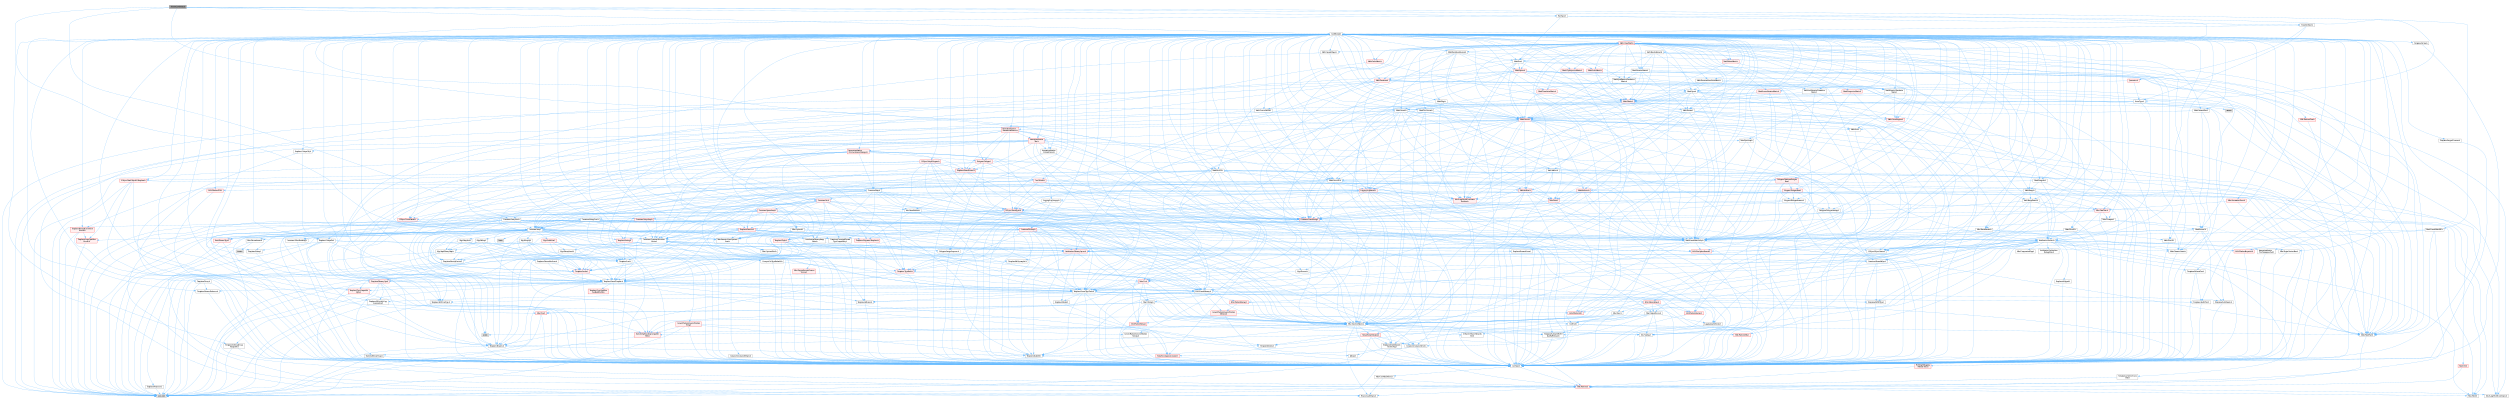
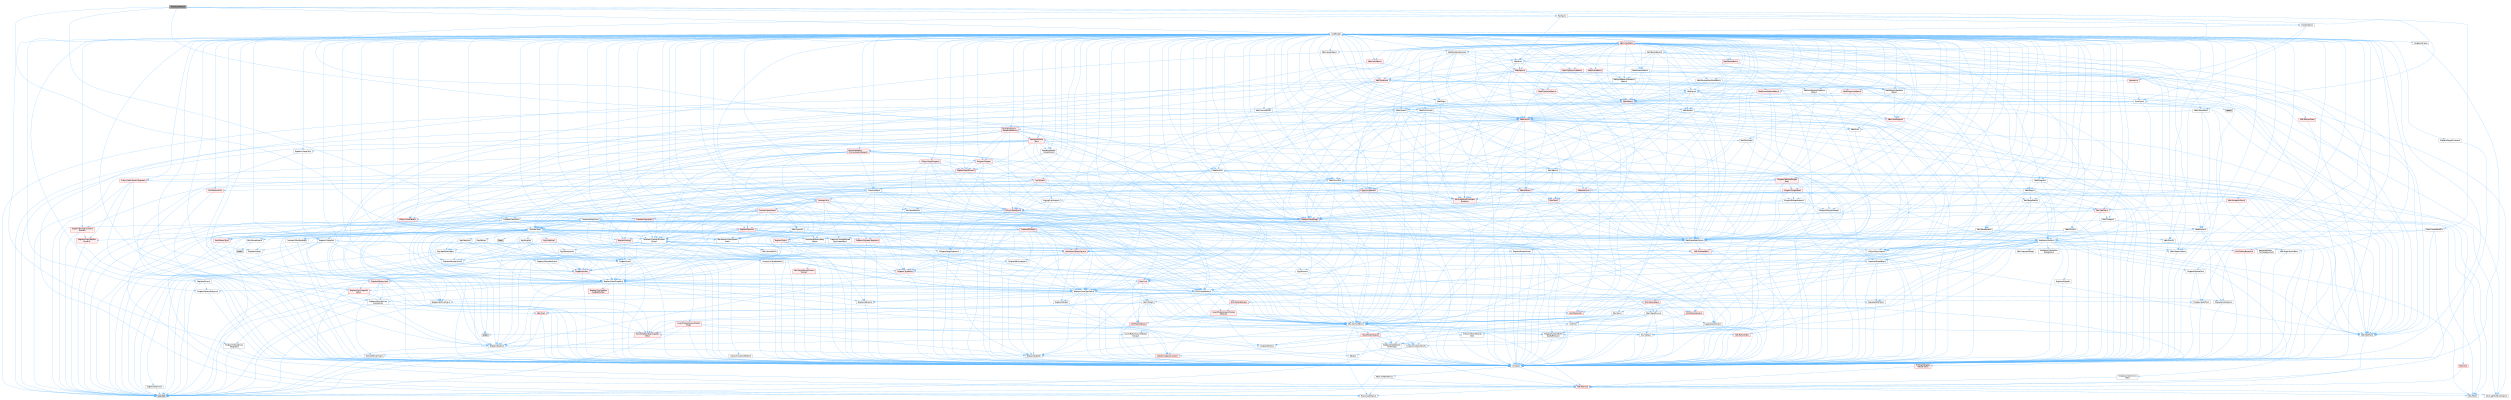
(1701, 251) -> (1701, 251)
